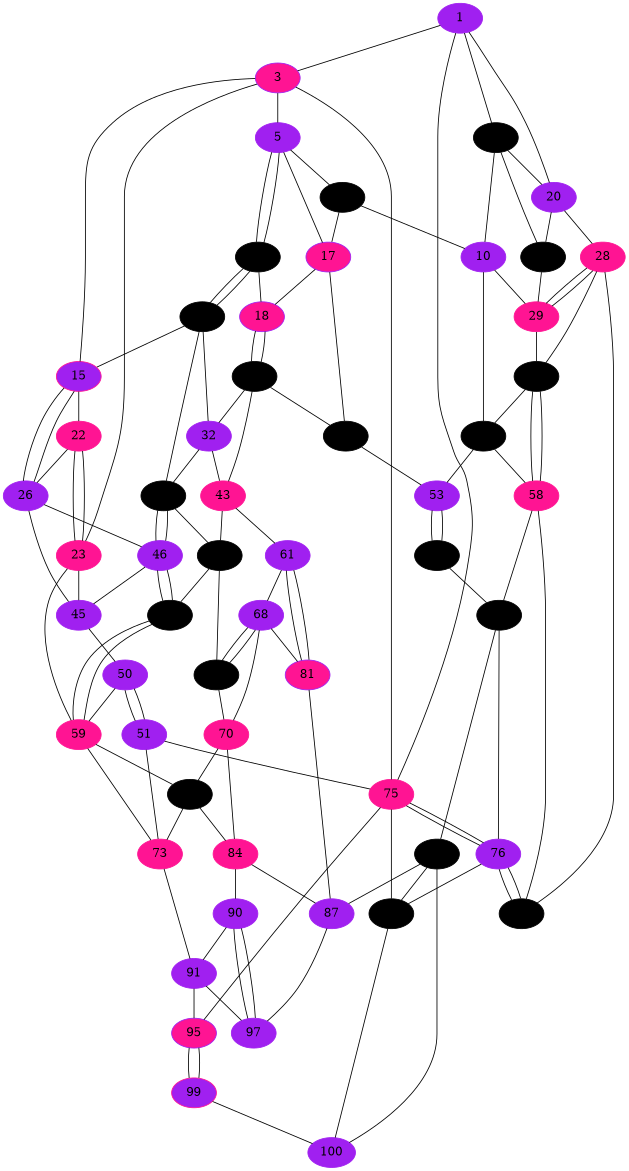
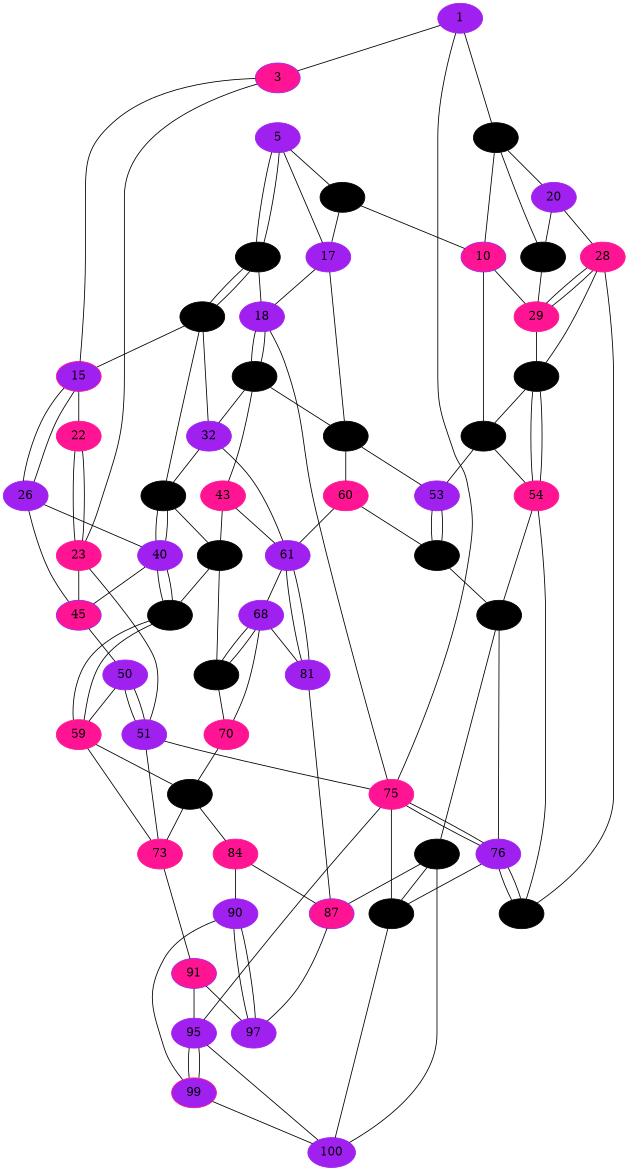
(516, 104) -> none
(278, 108) -> none
(328, 257) -> (328, 257)
(483, 257) -> (483, 257)
(262, 317) -> (262, 317)
(391, 412) -> (327, 555)
(52, 466) -> none
(216, 466) -> (259, 490)
none -> (346, 496)
(536, 496) -> (536, 496)
(160, 556) -> (160, 556)
(79, 615) -> (79, 615)
(46, 644) -> (143, 638)
(308, 675) -> (308, 675)
(231, 794) -> none
(332, 914) -> (332, 914)
(215, 944) -> (153, 989)
(194, 973) -> (194, 973)
(194, 1033) -> (194, 1033)
none -> (263, 1093)
